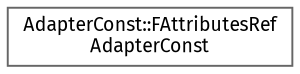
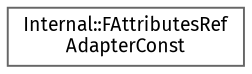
(150, 37) -> (126, 37)
